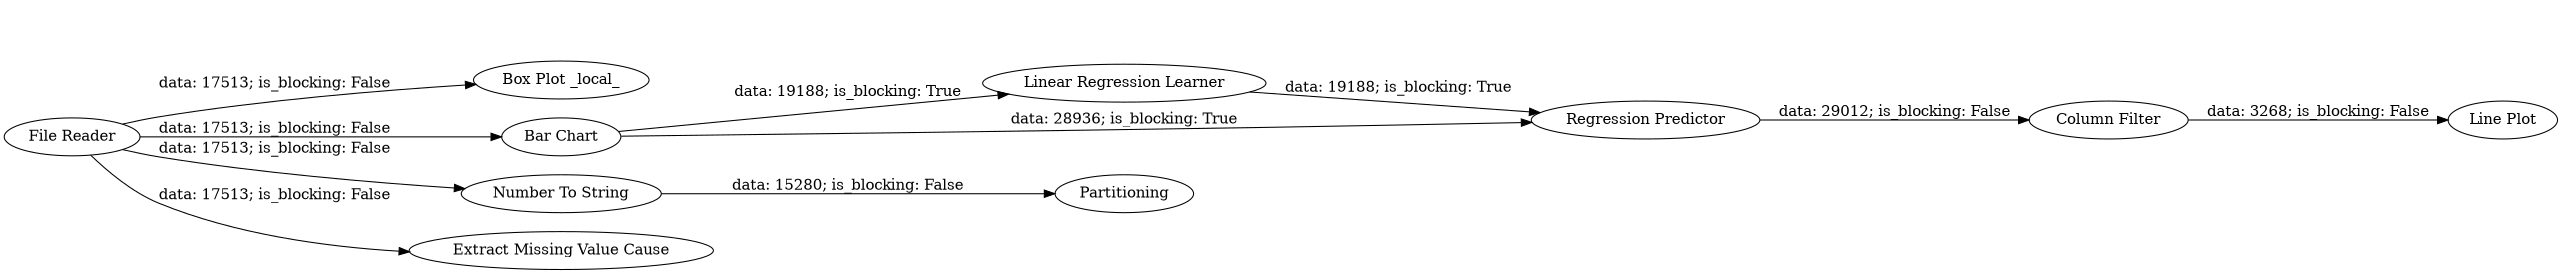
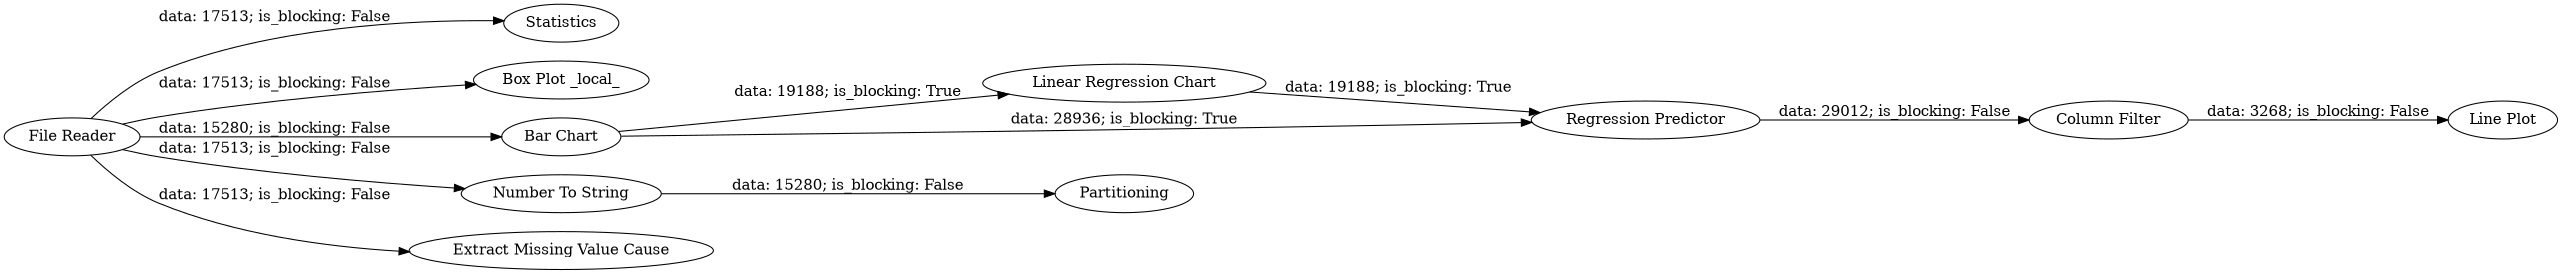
none -> (561, 23)
(1124, 83) -> (1124, 83)
(275, 129) -> (275, 129)
